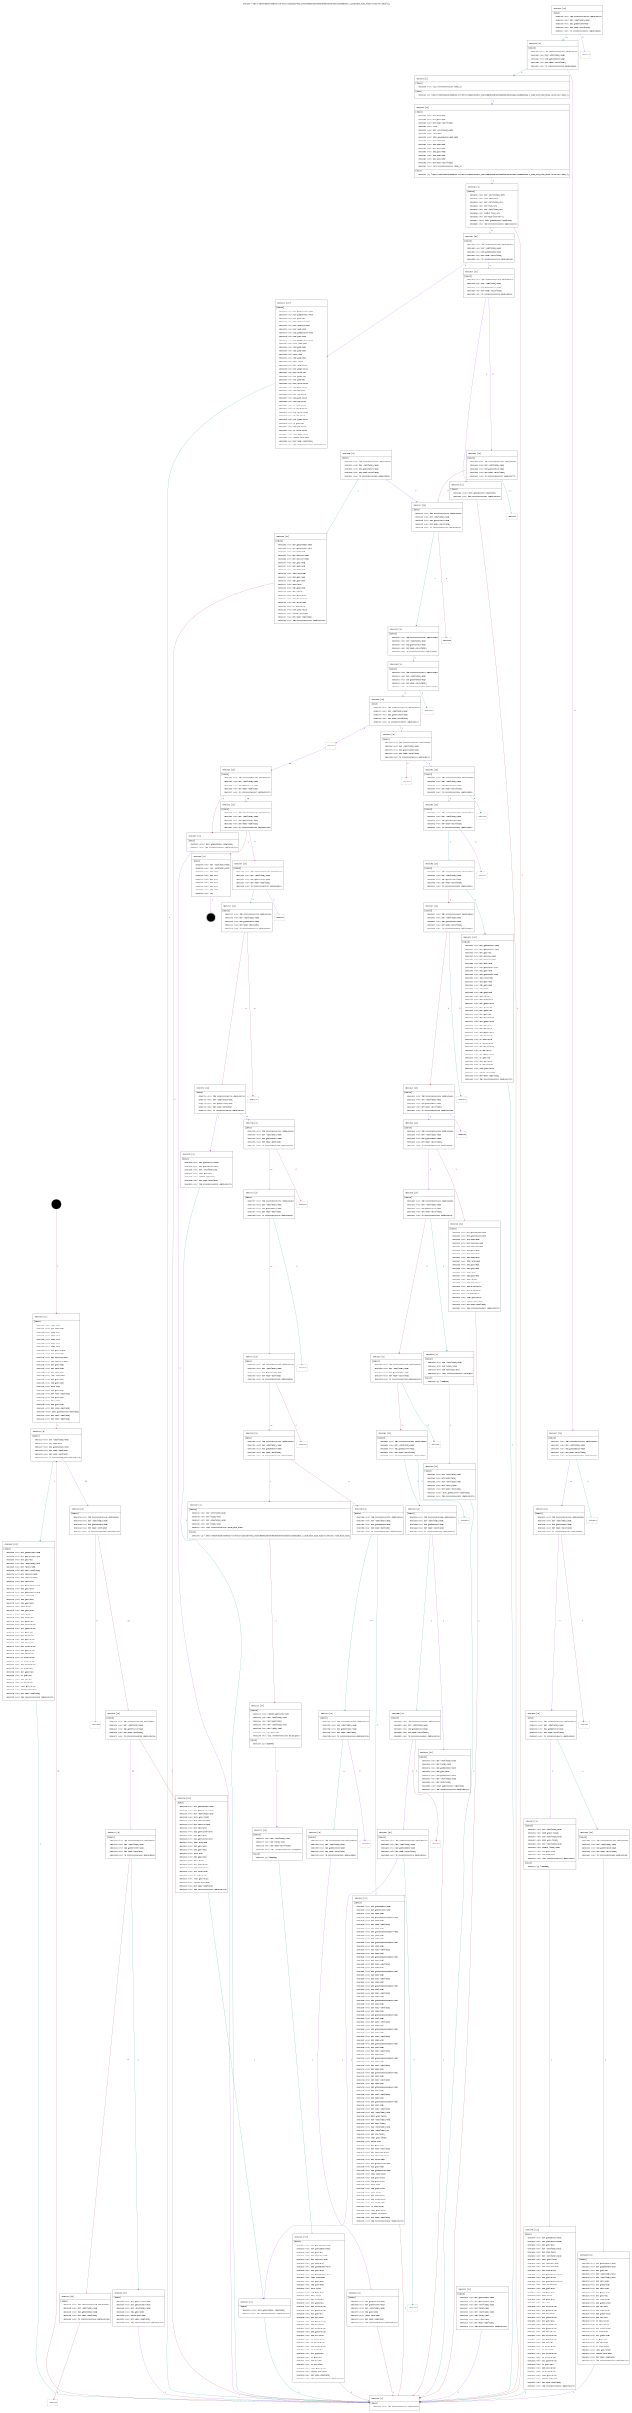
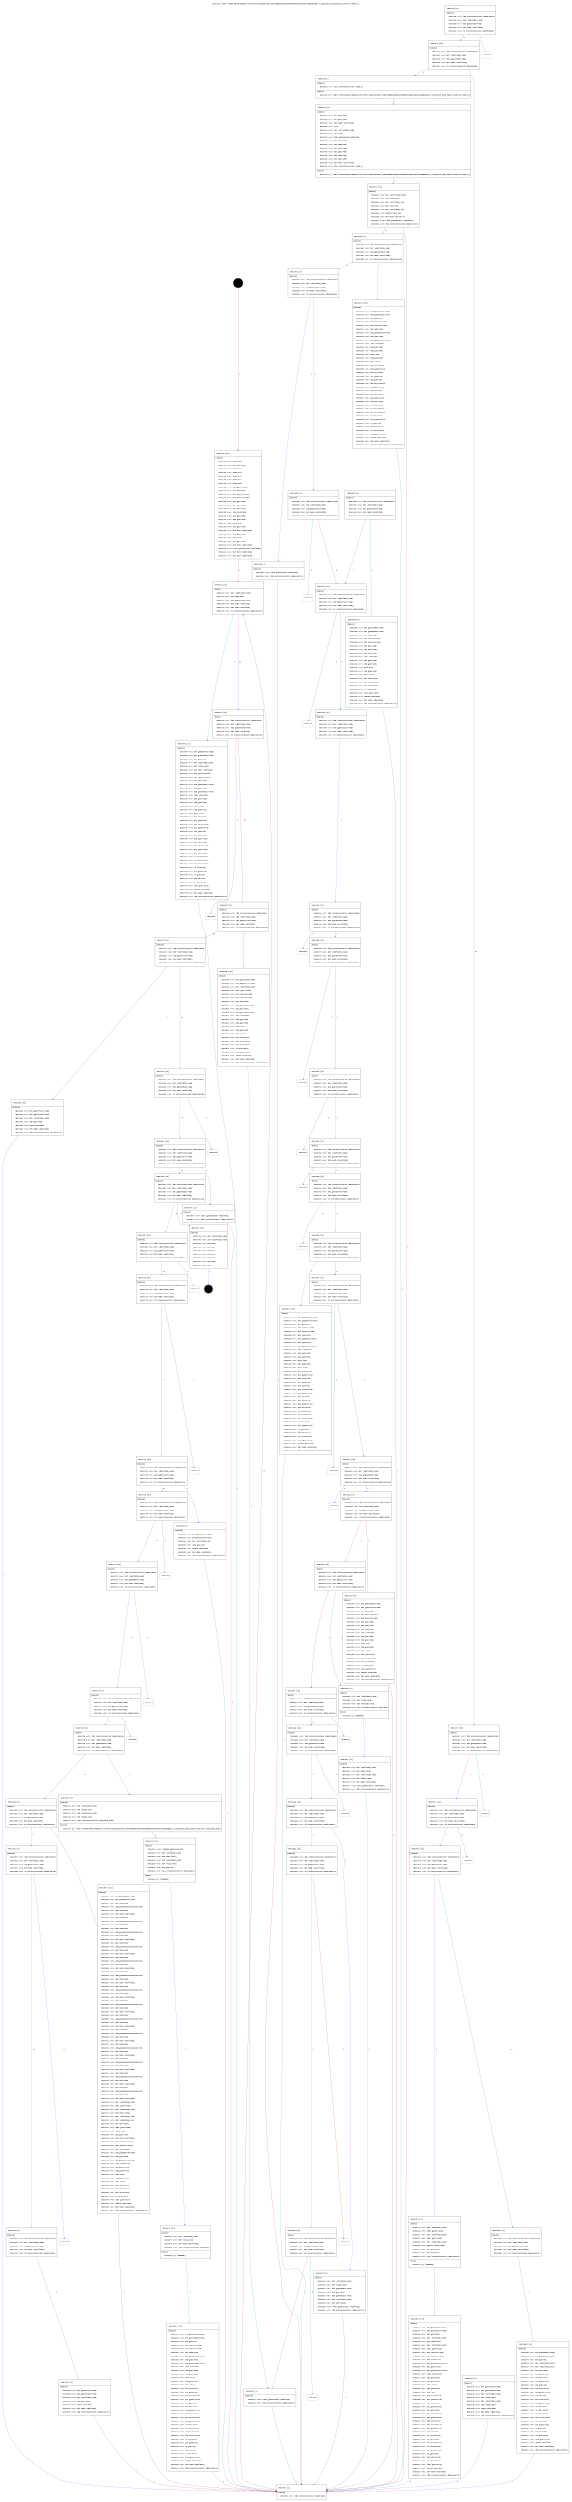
(298, 759) -> (180, 1117)
